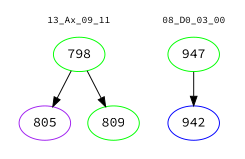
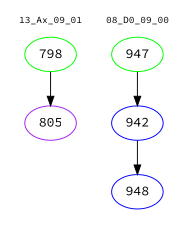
(79, 21) -> (51, 21)
(194, 21) -> (138, 21)
(114, 123) -> none
none -> (137, 192)
